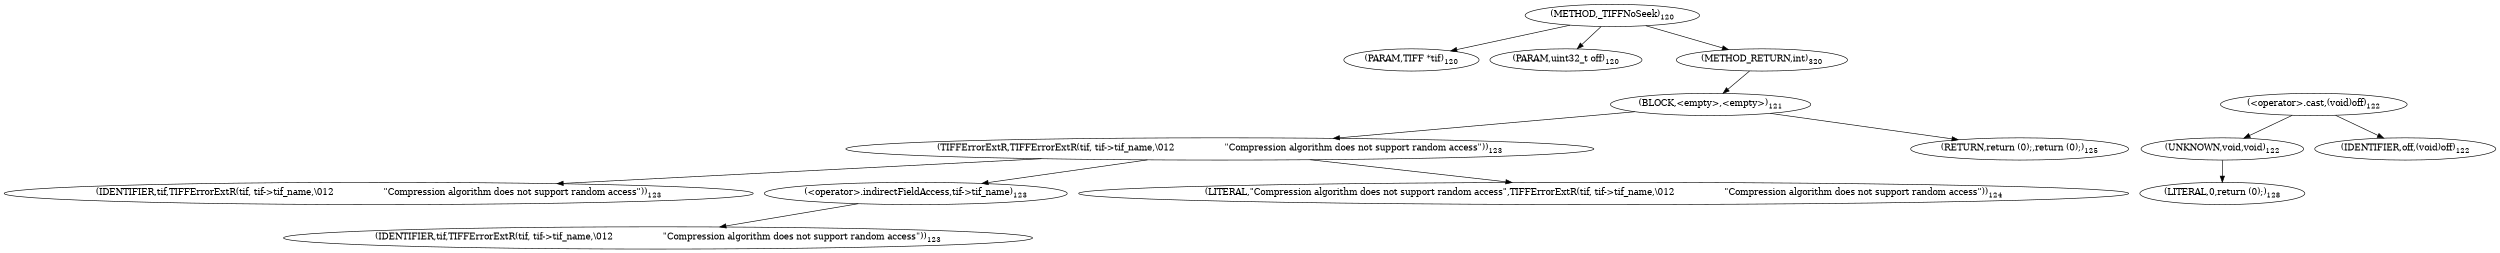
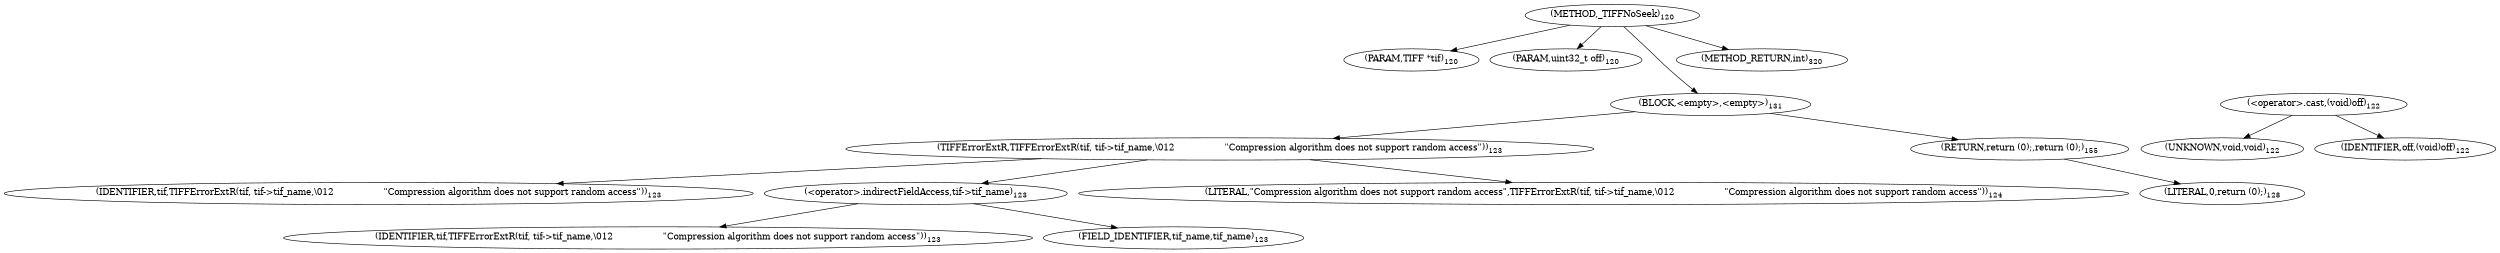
(1739, 80) -> (1658, 58)
(1775, 104) -> (1775, 104)
(2091, 148) -> (2091, 148)
(2222, 168) -> (2119, 171)
none -> (1174, 238)
